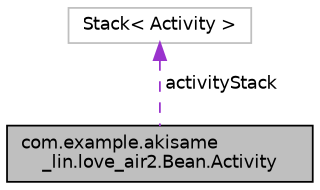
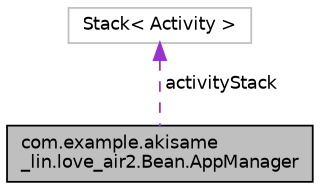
(160, 154) -> (160, 154)
